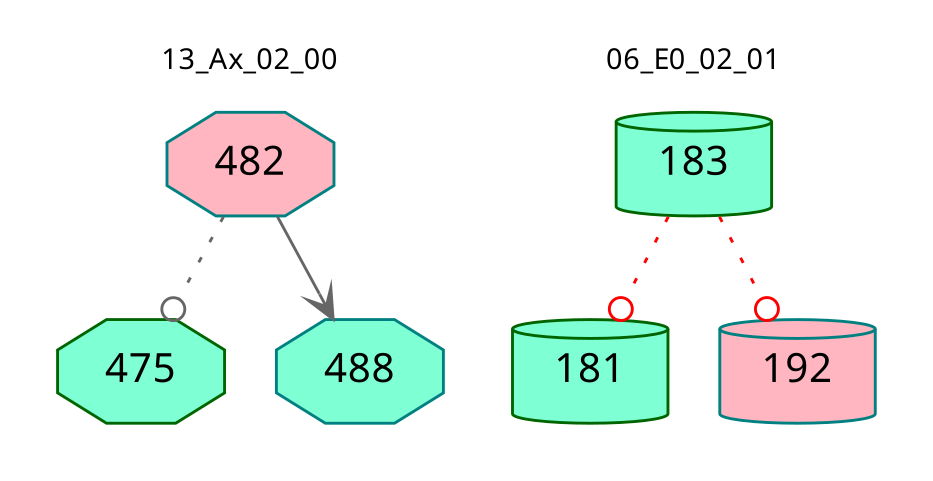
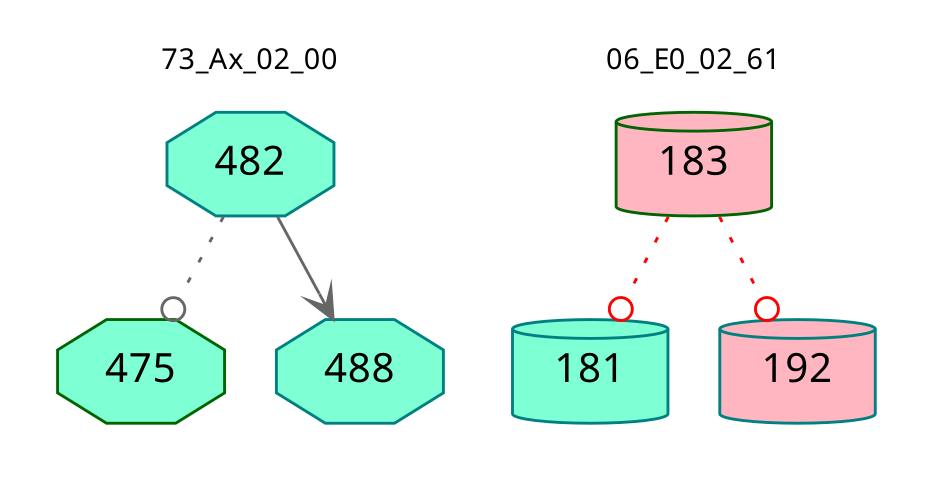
(250, 62) -> (250, 62)
(694, 62) -> (694, 62)
(250, 164) -> (250, 164)
(694, 164) -> (694, 164)
(590, 371) -> (590, 371)
